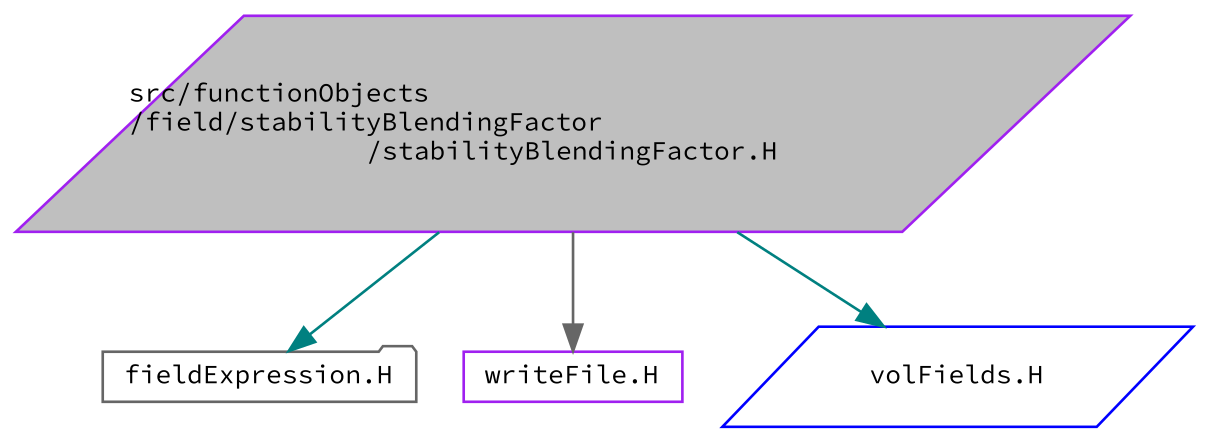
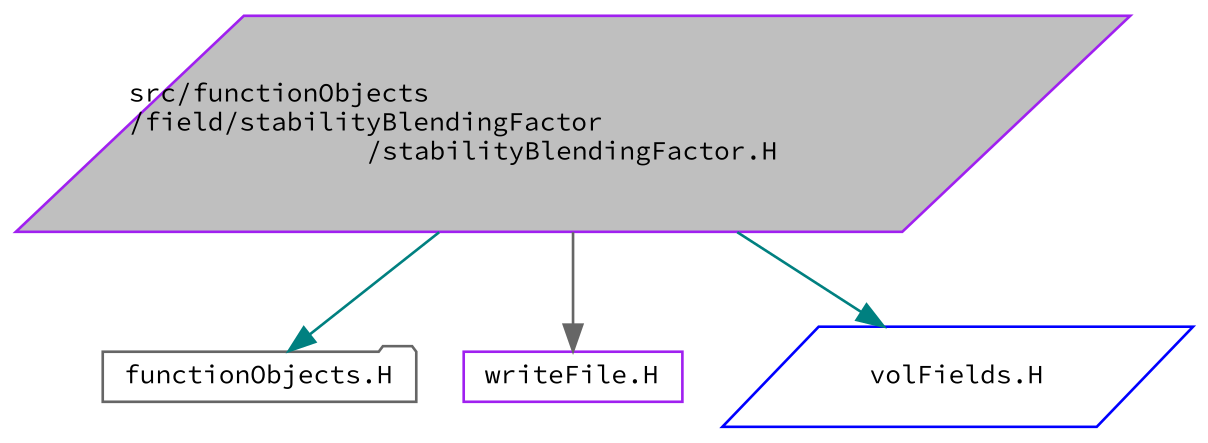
(260, 377) -> (260, 377)
